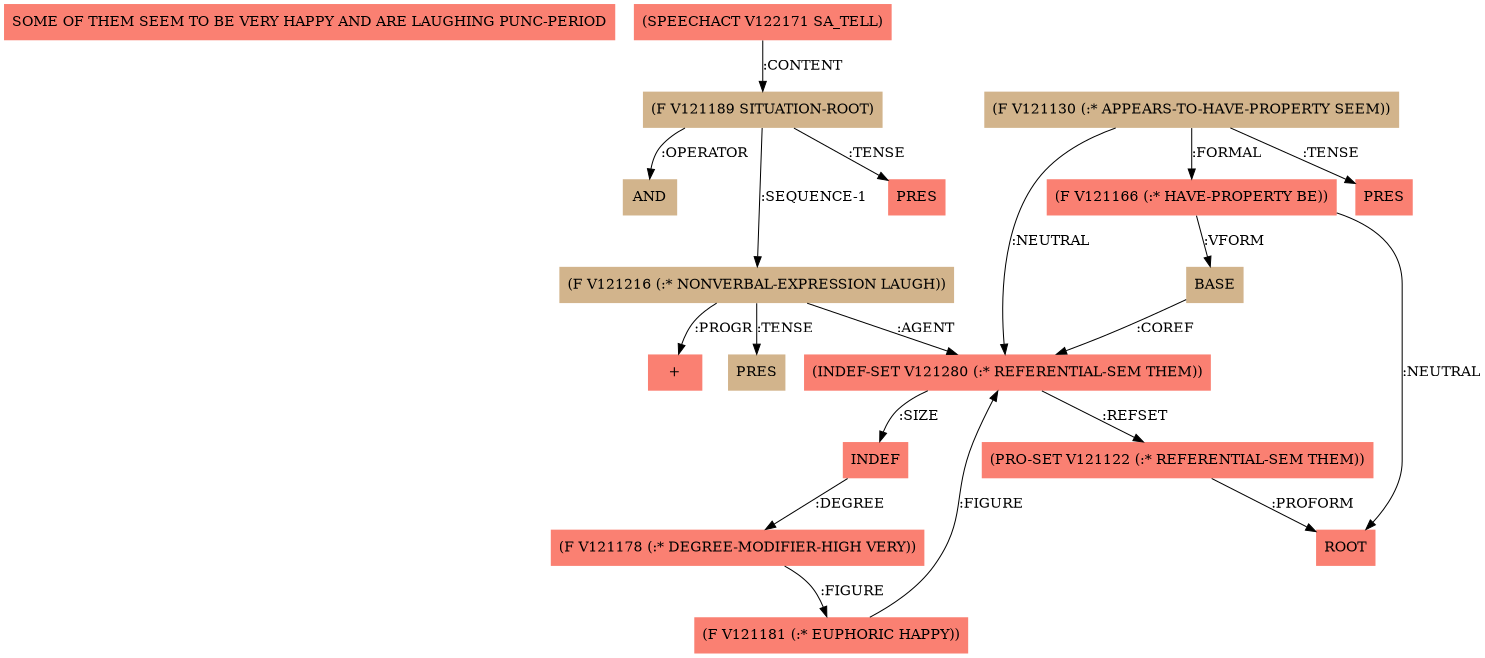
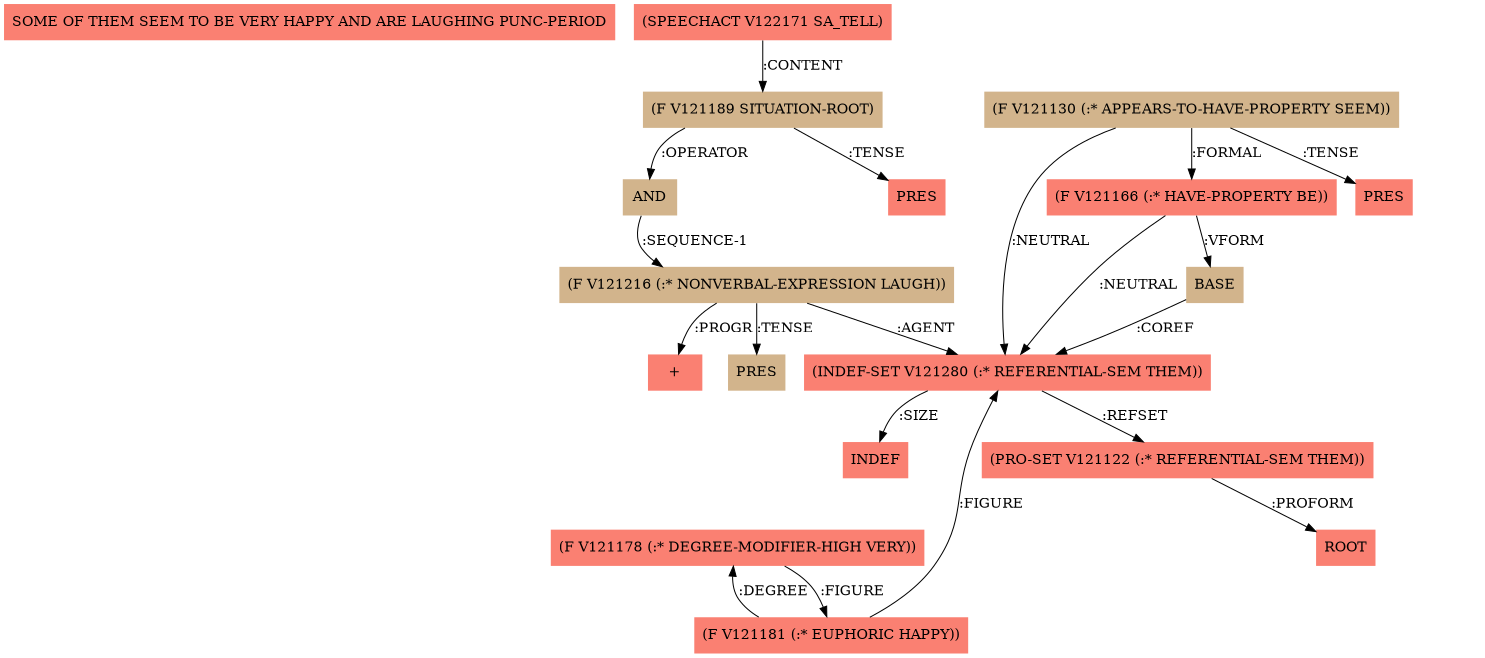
(760, 192) -> (638, 241)
(1402, 355) -> (1091, 275)
(811, 501) -> (740, 600)
